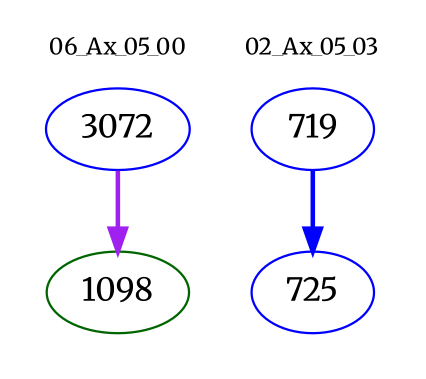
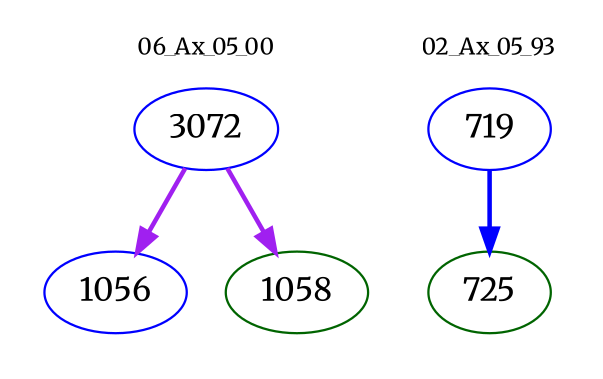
(313, 49) -> (490, 49)
none -> (116, 292)
(118, 292) -> (297, 292)
(313, 292) -> (490, 292)
